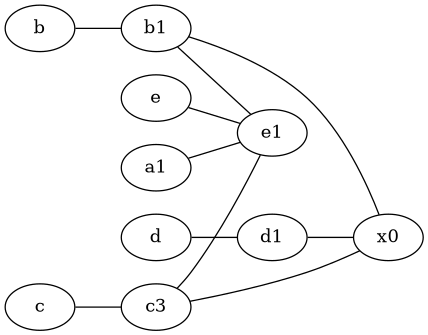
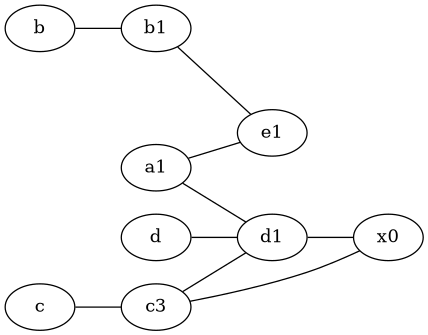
(156, 98) -> none
(308, 99) -> none
none -> (214, 203)
(223, 224) -> (214, 272)
